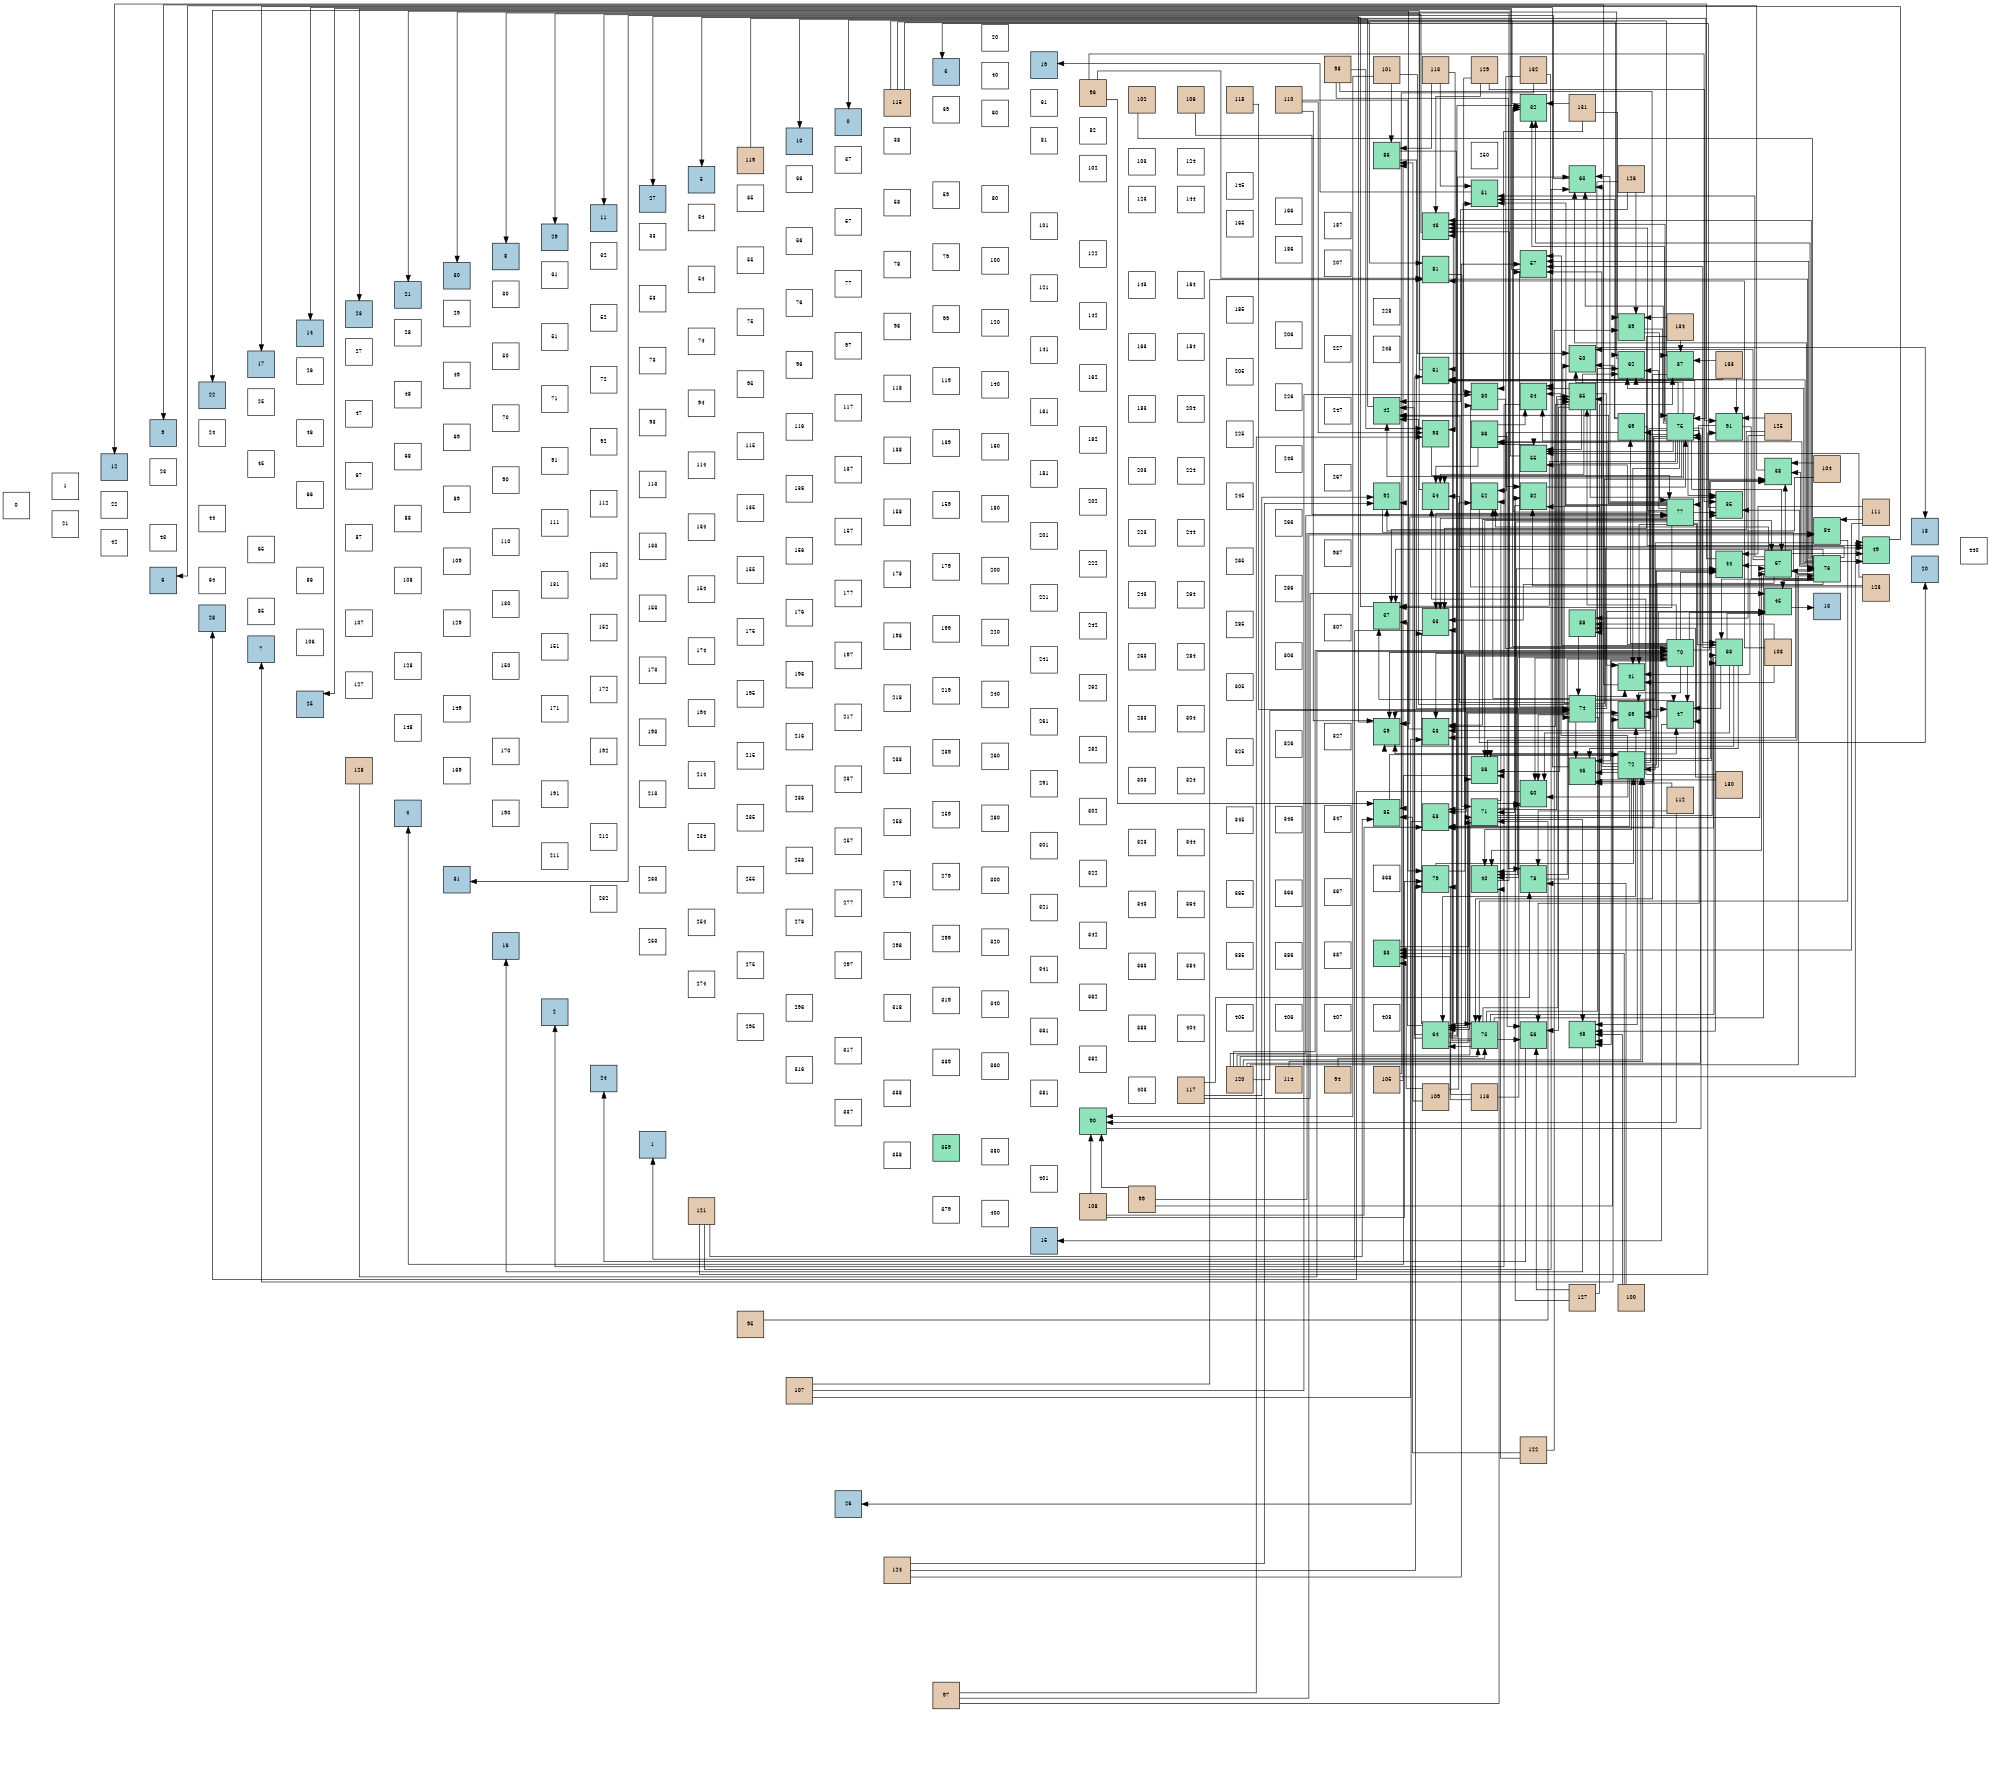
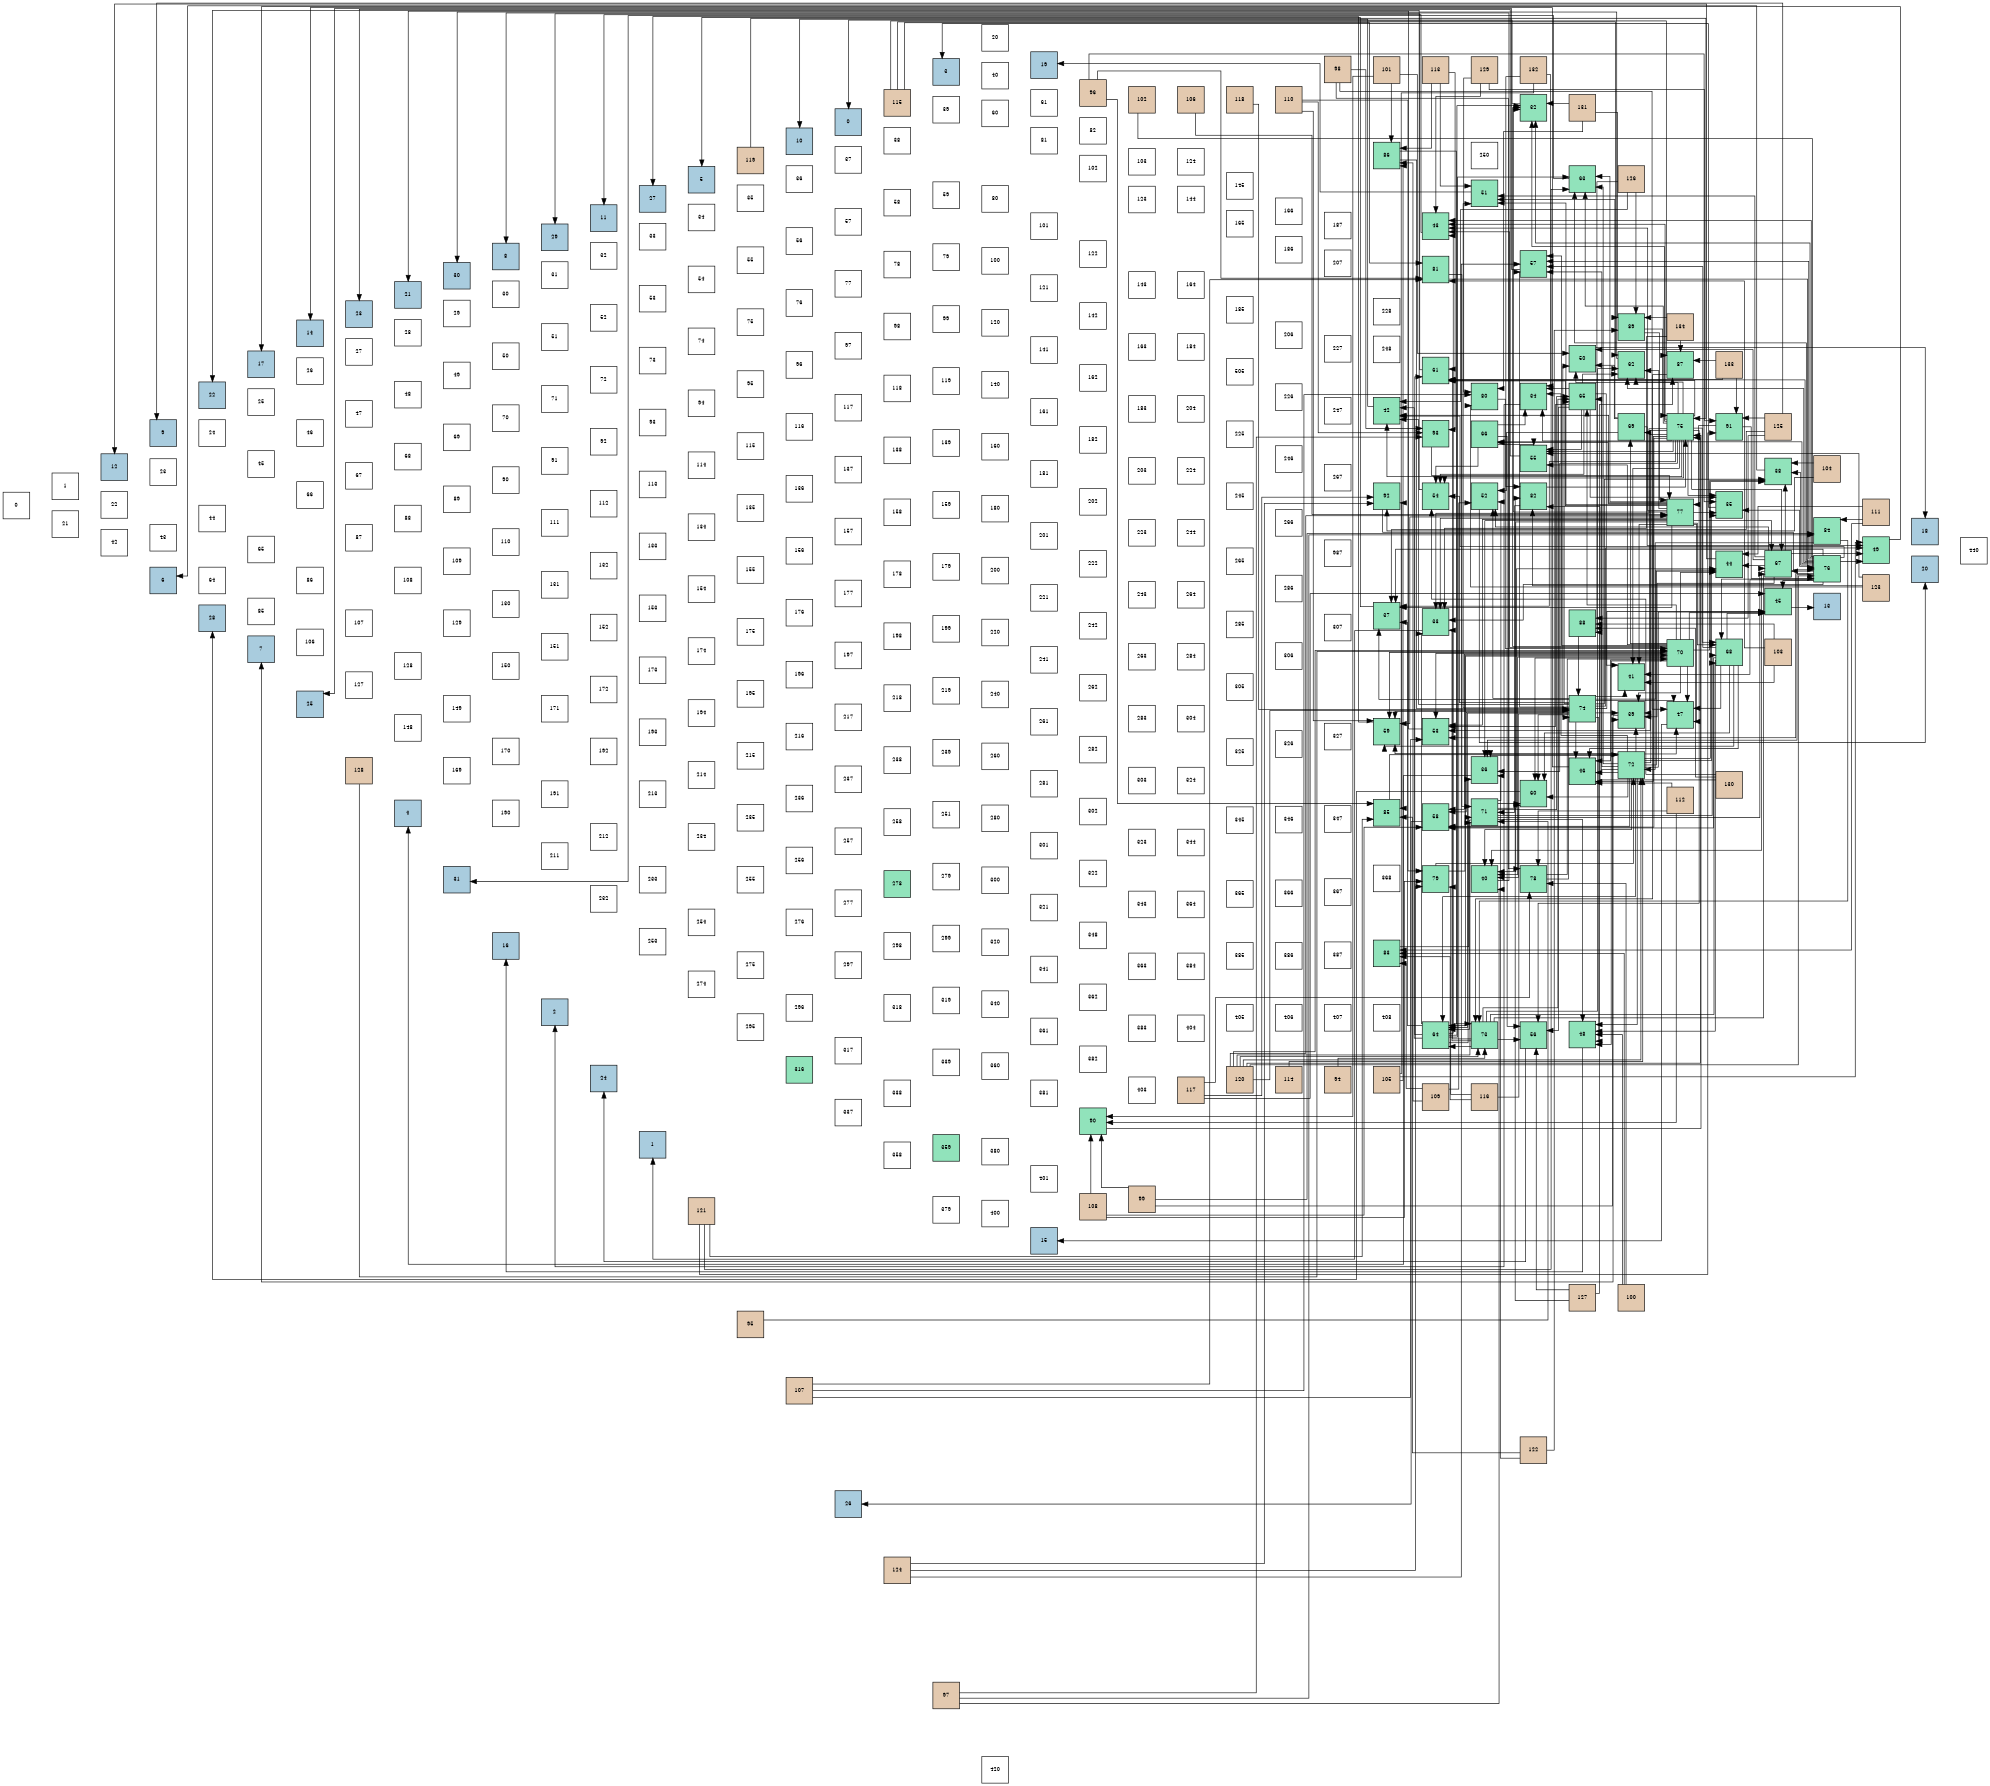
(1604, 63) -> (970, 3)
(1240, 372) -> (1240, 372)
(1044, 784) -> (1044, 784)
(946, 815) -> (946, 815)
(897, 884) -> (897, 884)
(1093, 935) -> (1093, 935)
(799, 1070) -> (799, 1070)
none -> (995, 1770)
